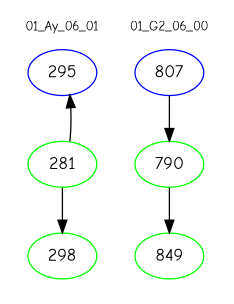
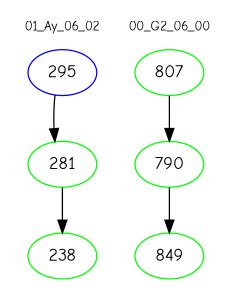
(62, 27) -> (62, 27)
(169, 27) -> (169, 27)
(169, 73) -> (169, 73)
(71, 125) -> (54, 112)
(62, 256) -> (62, 256)
